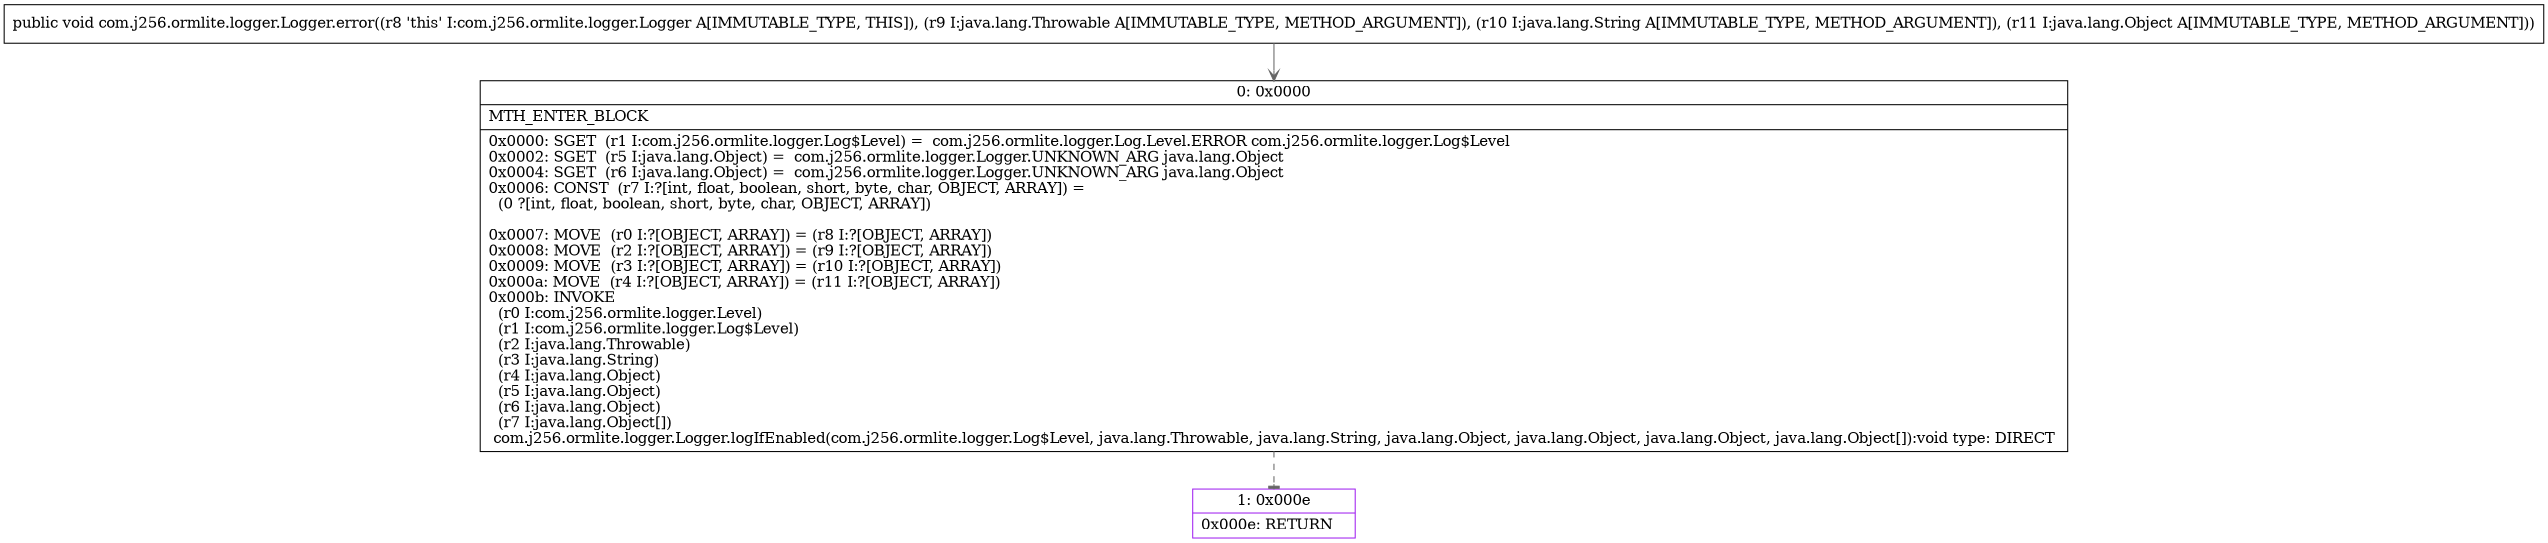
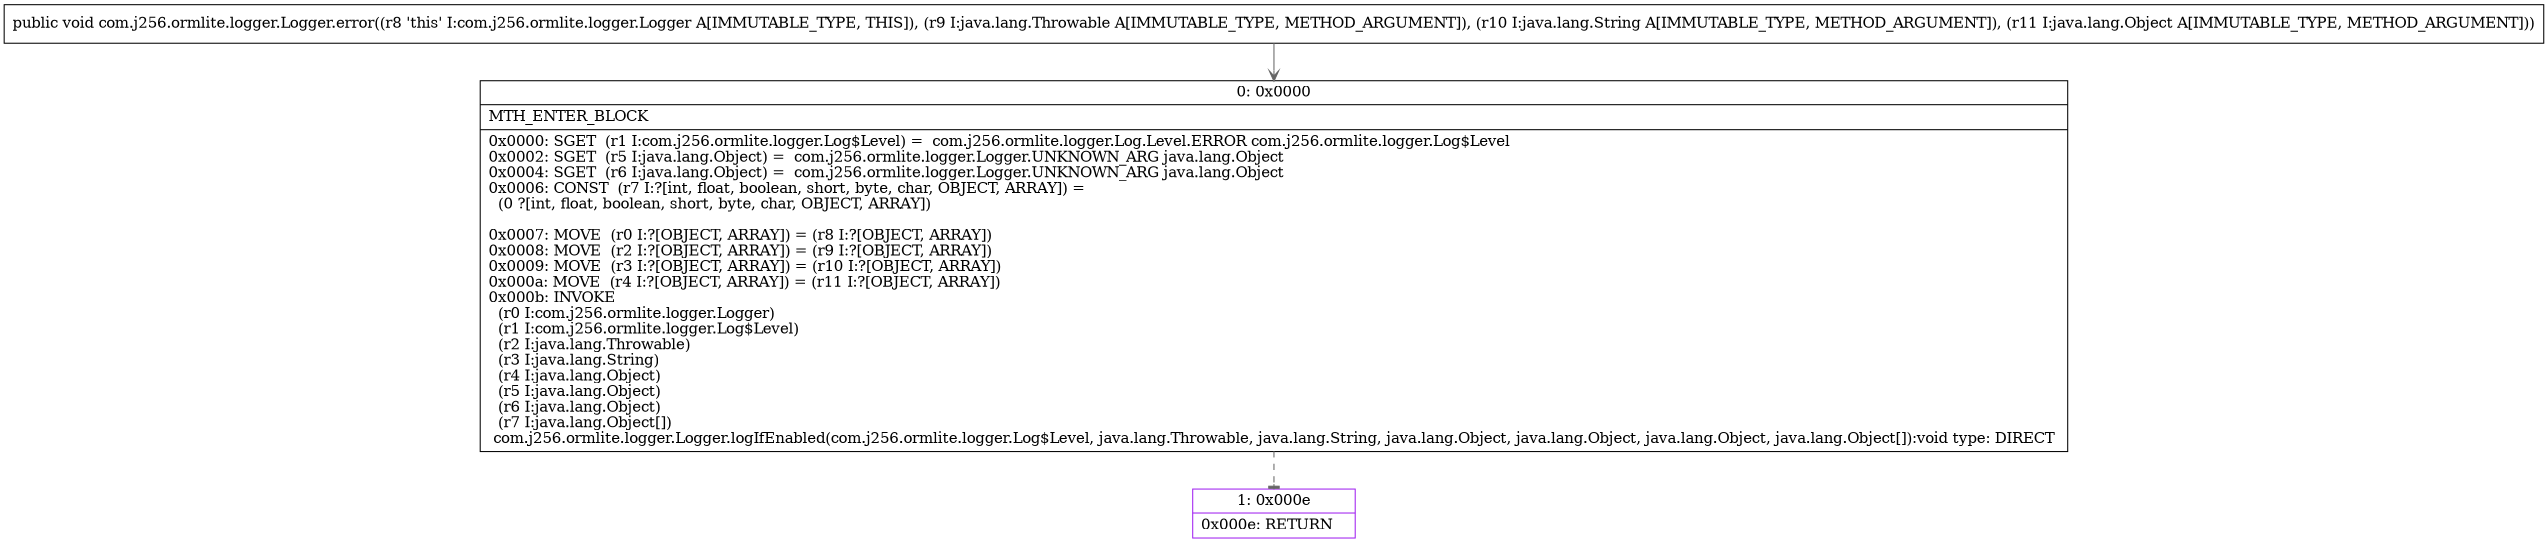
(626, 314) -> (632, 314)
